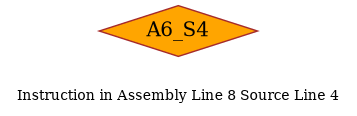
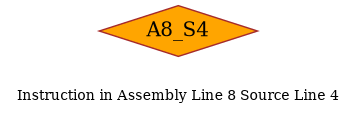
(178, 31) -> (178, 31)
